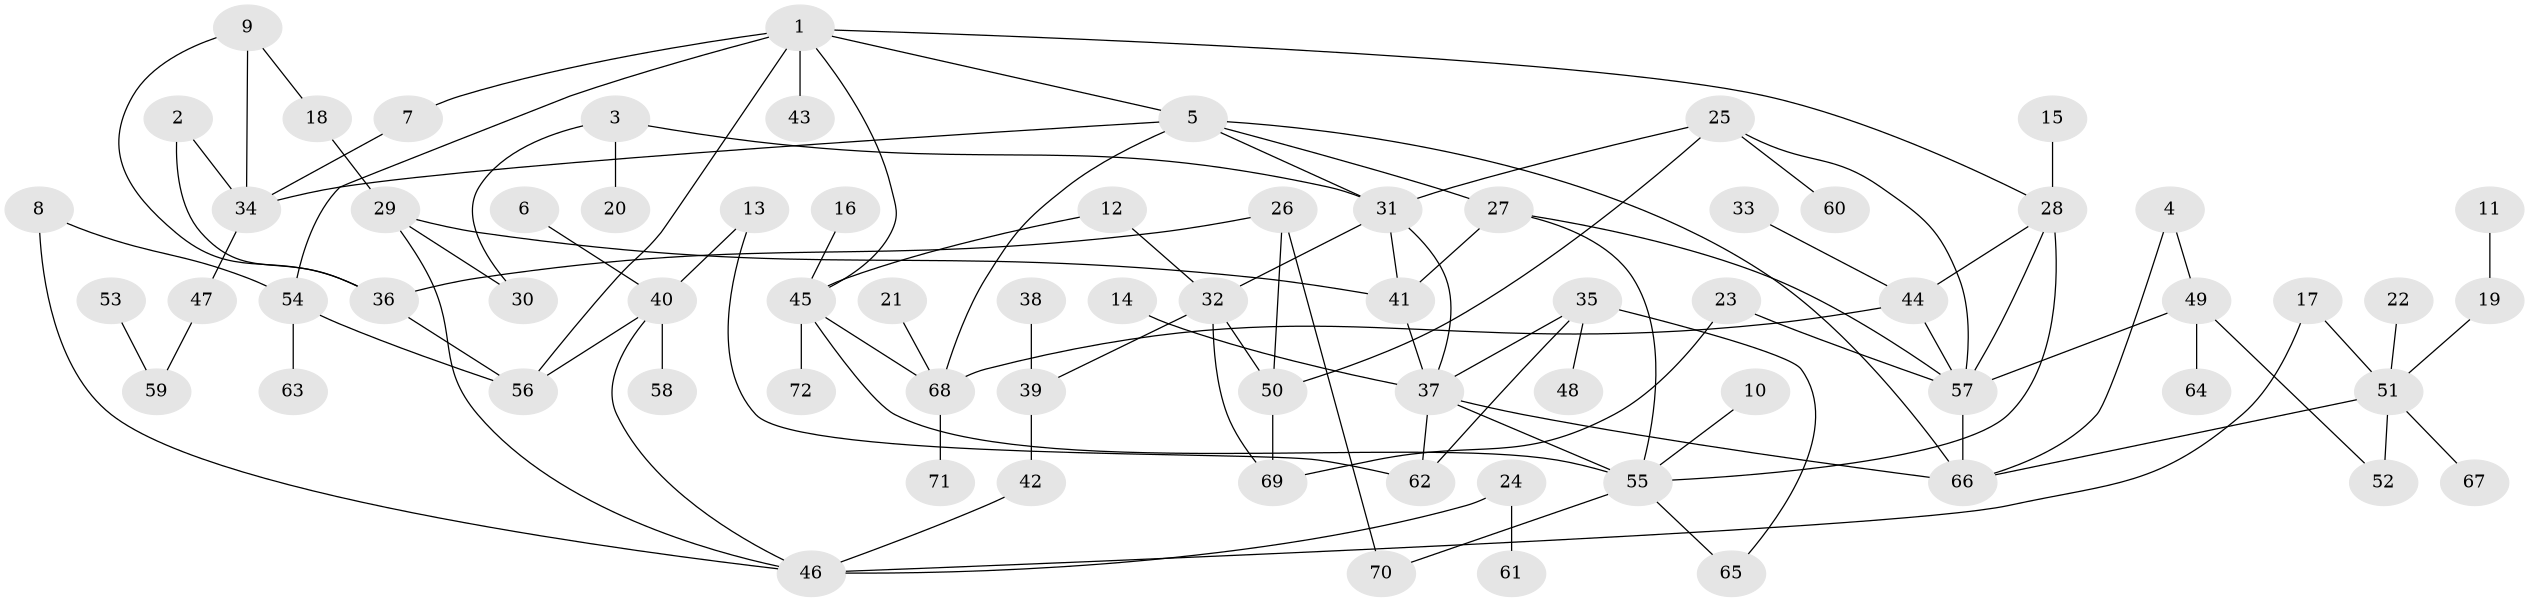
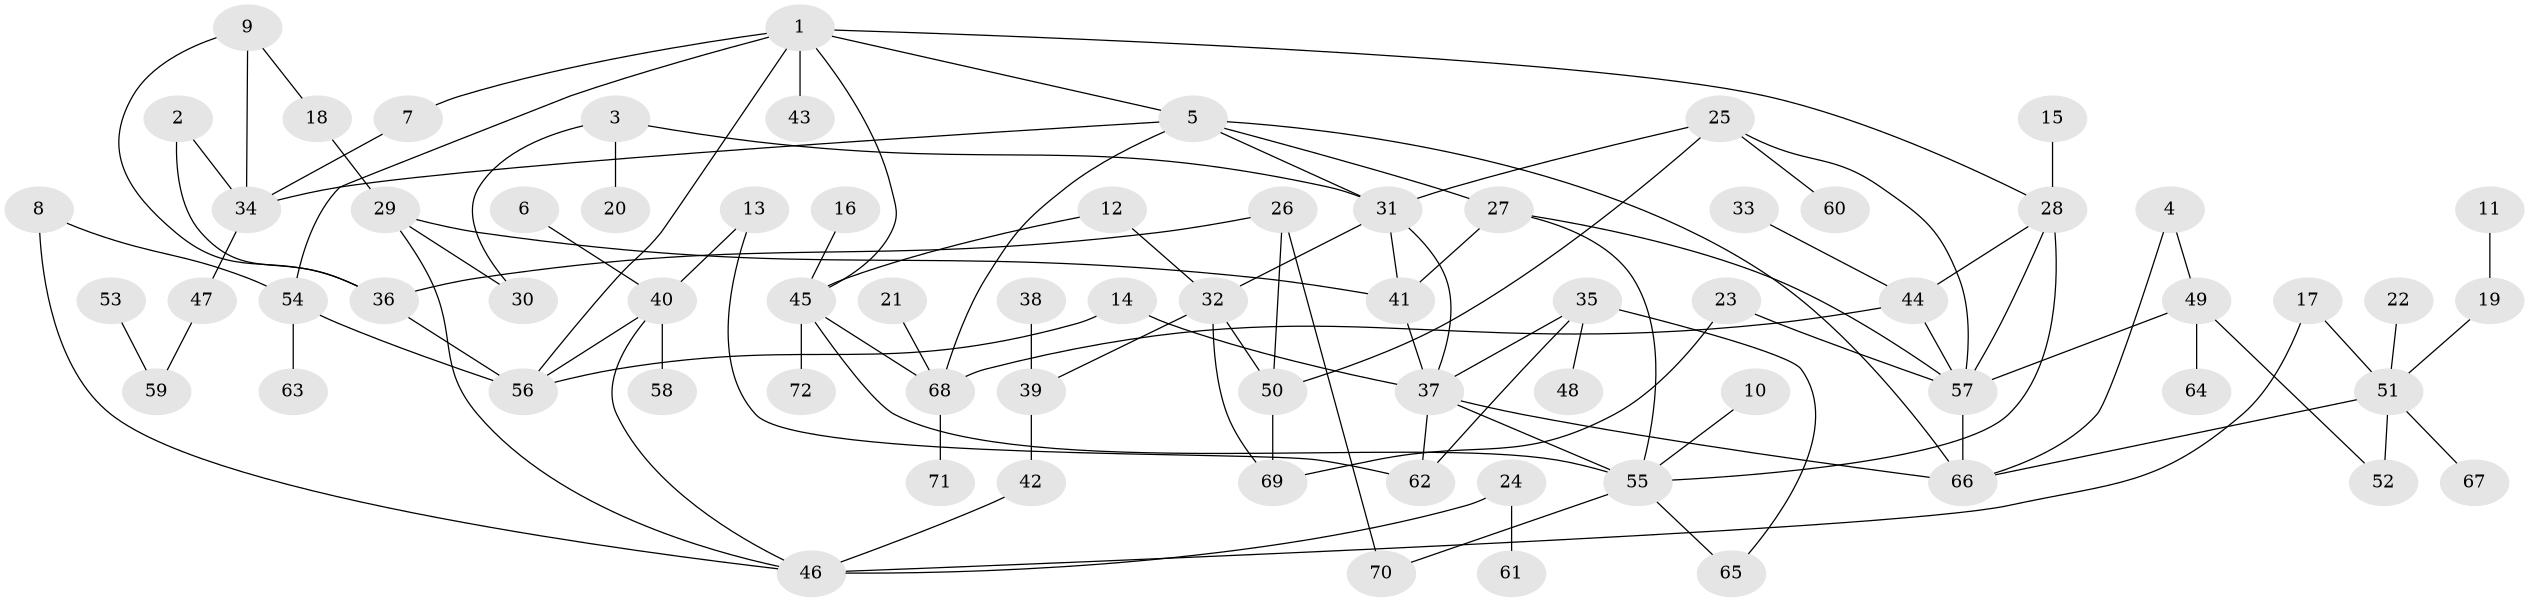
none -> (827, 354)
